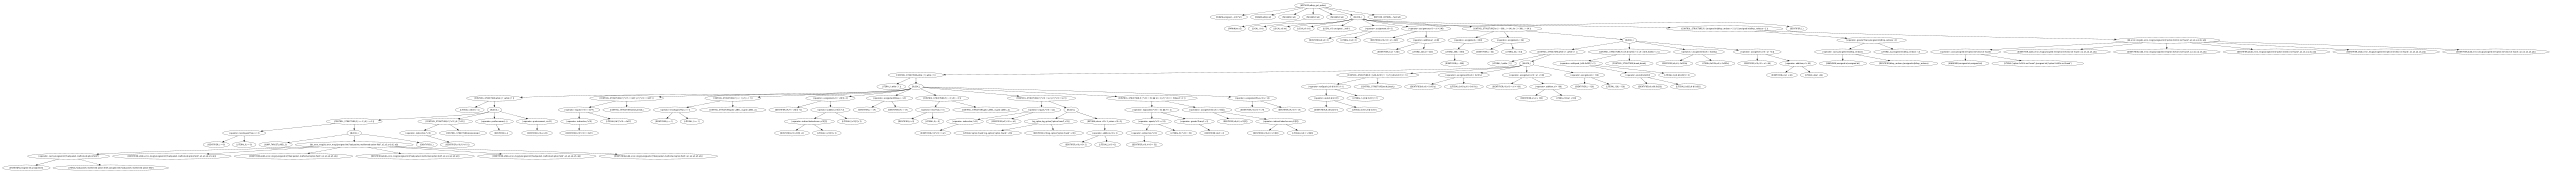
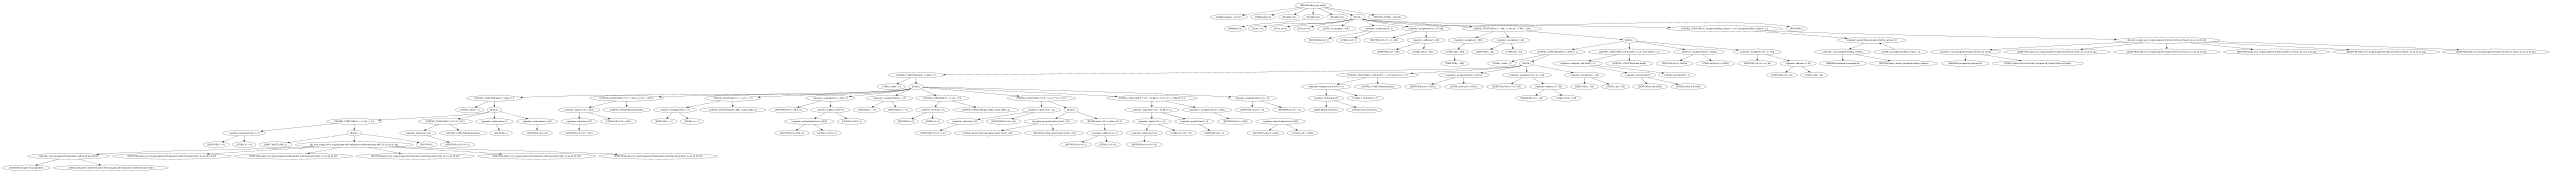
(1885, 46) -> (1888, 46)
(1243, 116) -> none
